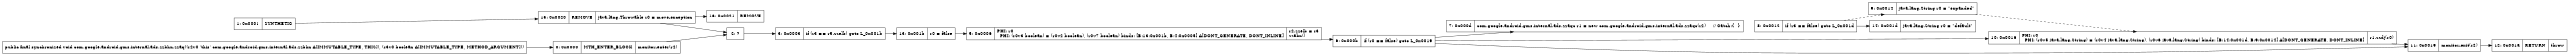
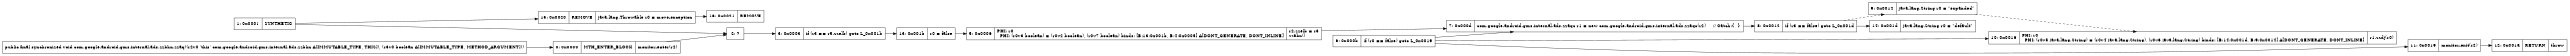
none -> (1747, 26)
(692, 28) -> (509, 29)
(1326, 39) -> (1382, 30)
(2398, 44) -> none
